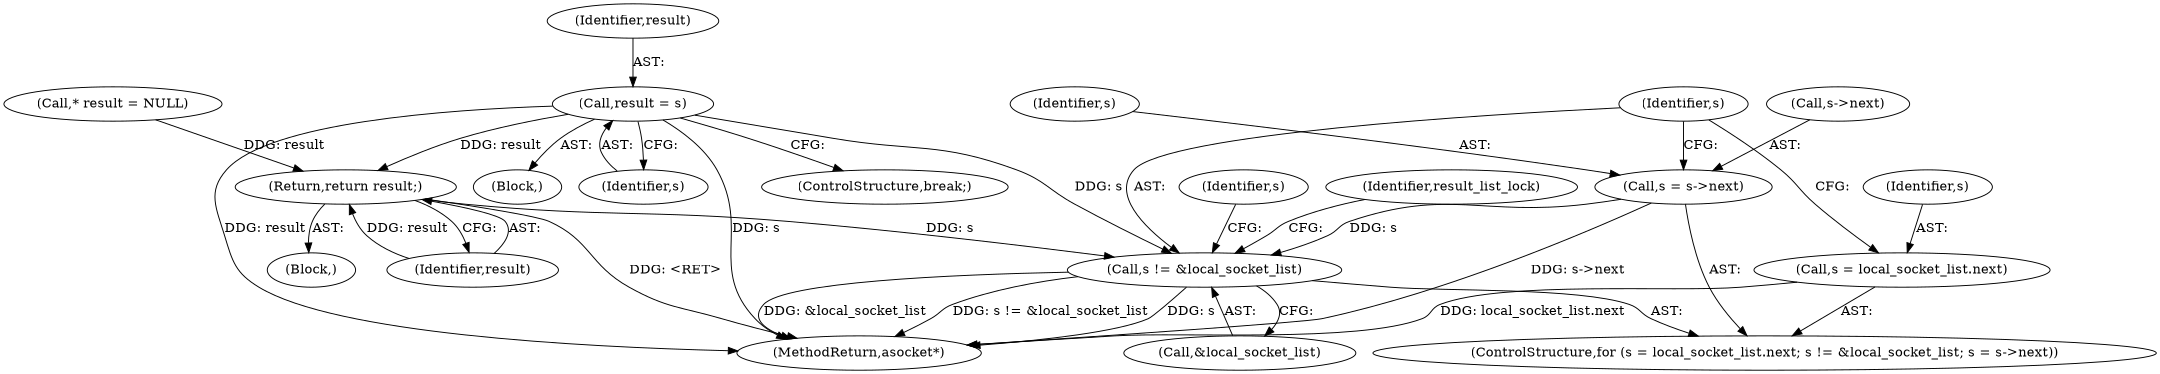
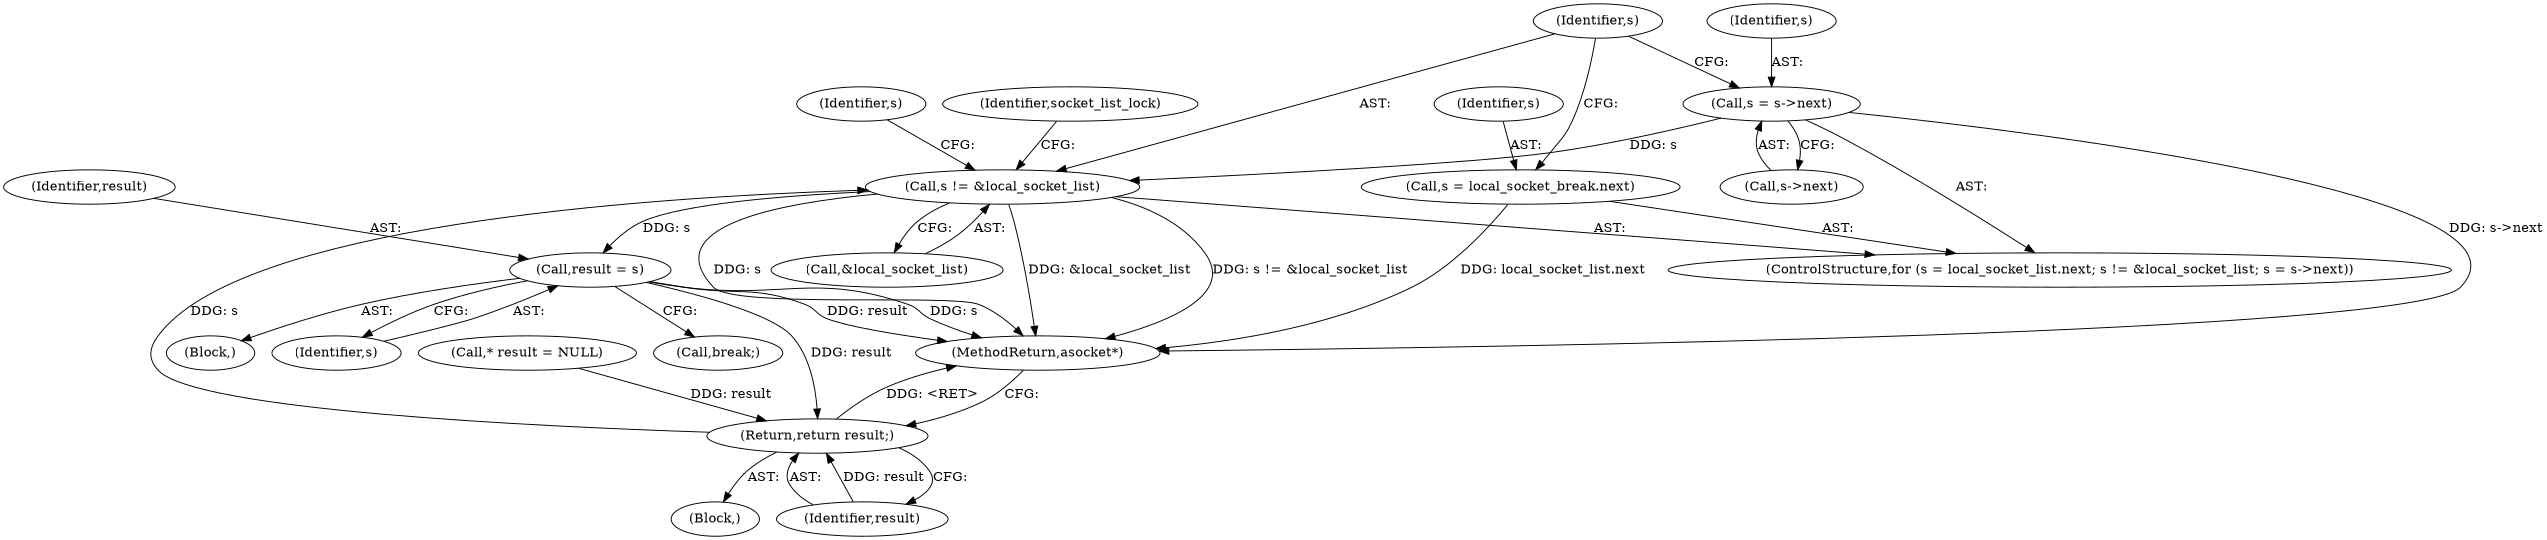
none -> (1799, 139)
(939, 150) -> (728, 203)
(885, 187) -> (718, 353)
(1452, 187) -> (1070, 104)
(1902, 270) -> (1521, 187)
none -> (974, 406)
